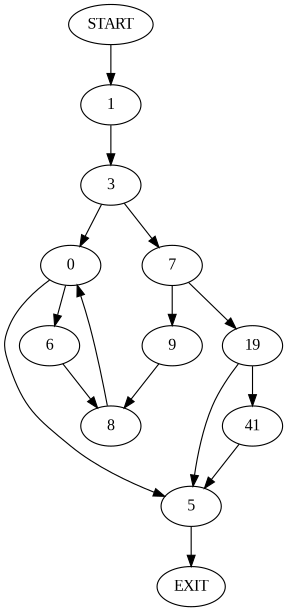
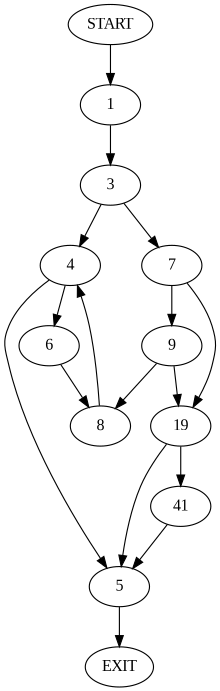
(71, 265) -> (70, 265)
none -> (176, 380)
